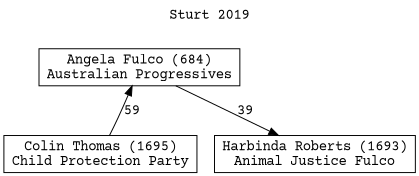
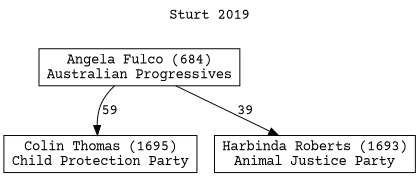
(119, 115) -> (101, 104)
(315, 154) -> (315, 154)
